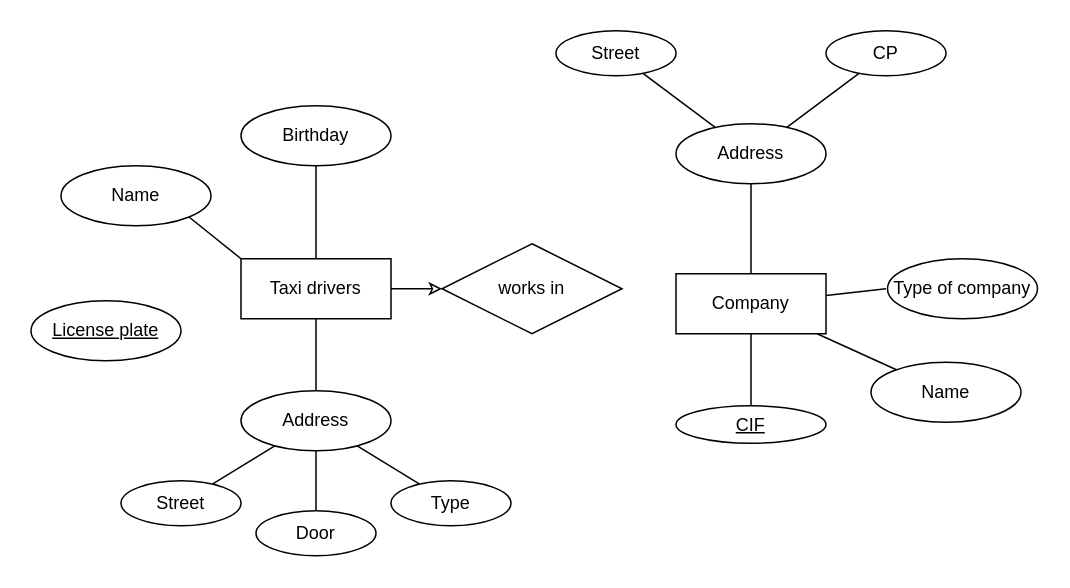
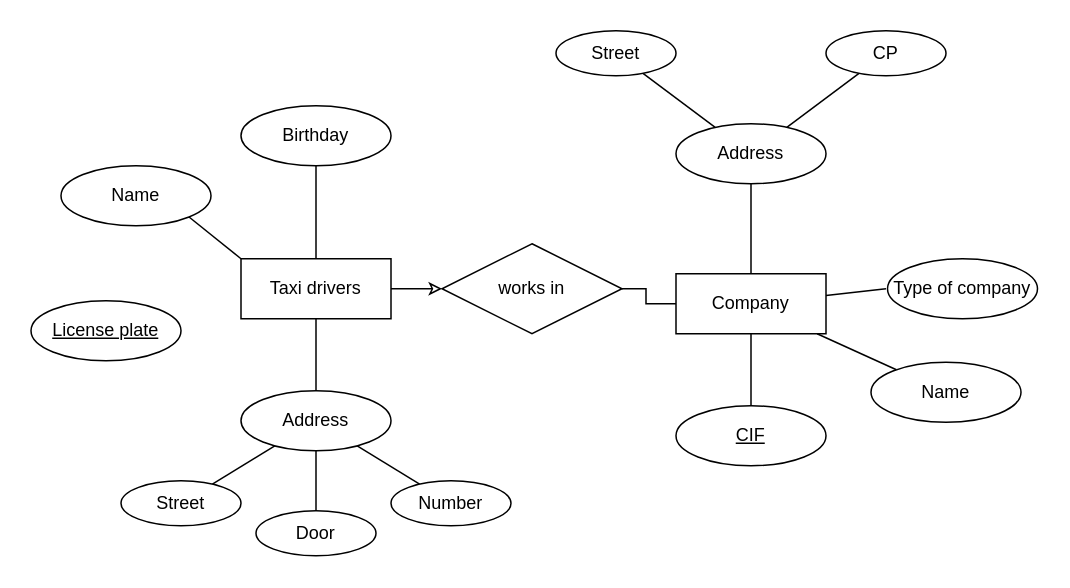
none -> (646, 300)
(751, 425) -> (751, 436)
(451, 503) -> (451, 503)
